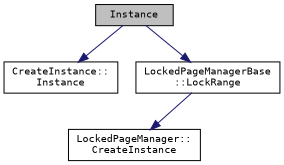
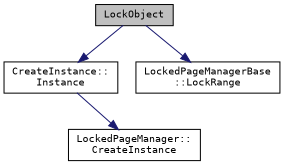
(134, 15) -> (134, 15)
(175, 108) -> (94, 108)
